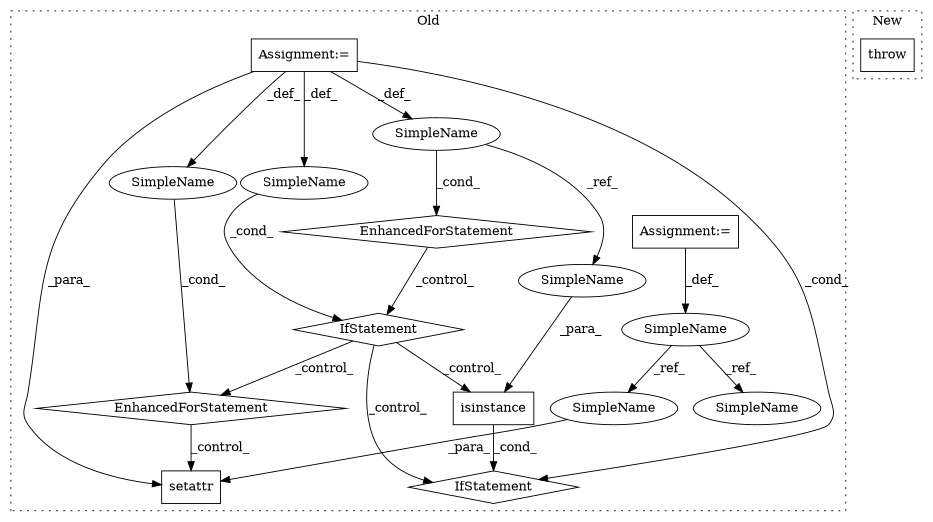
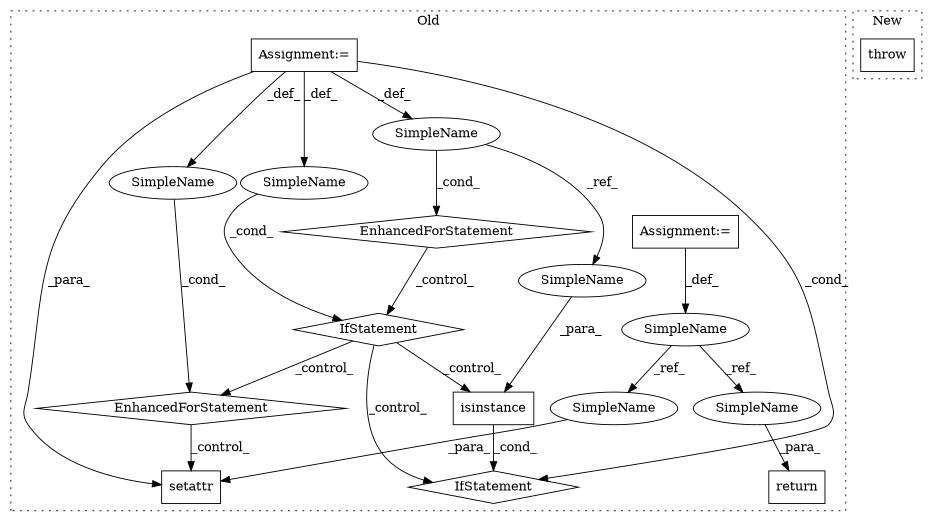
none -> (797, 487)
